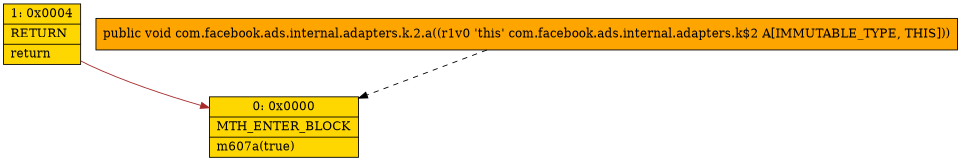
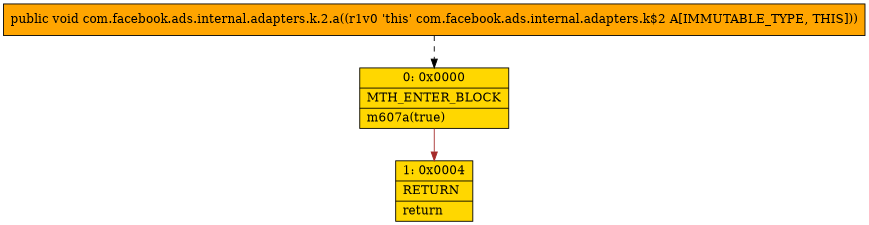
(140, 86) -> (434, 140)
